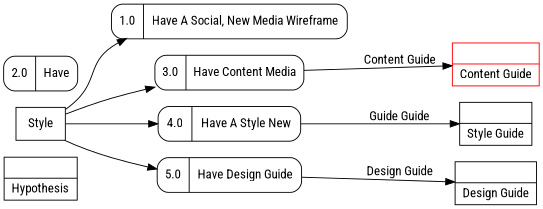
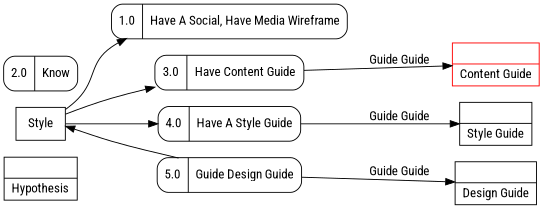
(245, 21) -> (245, 21)
(400, 60) -> (400, 60)
(245, 72) -> (245, 72)
(57, 73) -> (56, 73)
(246, 123) -> (245, 123)
(105, 156) -> (126, 145)
(400, 172) -> (400, 172)
(245, 175) -> (245, 175)
